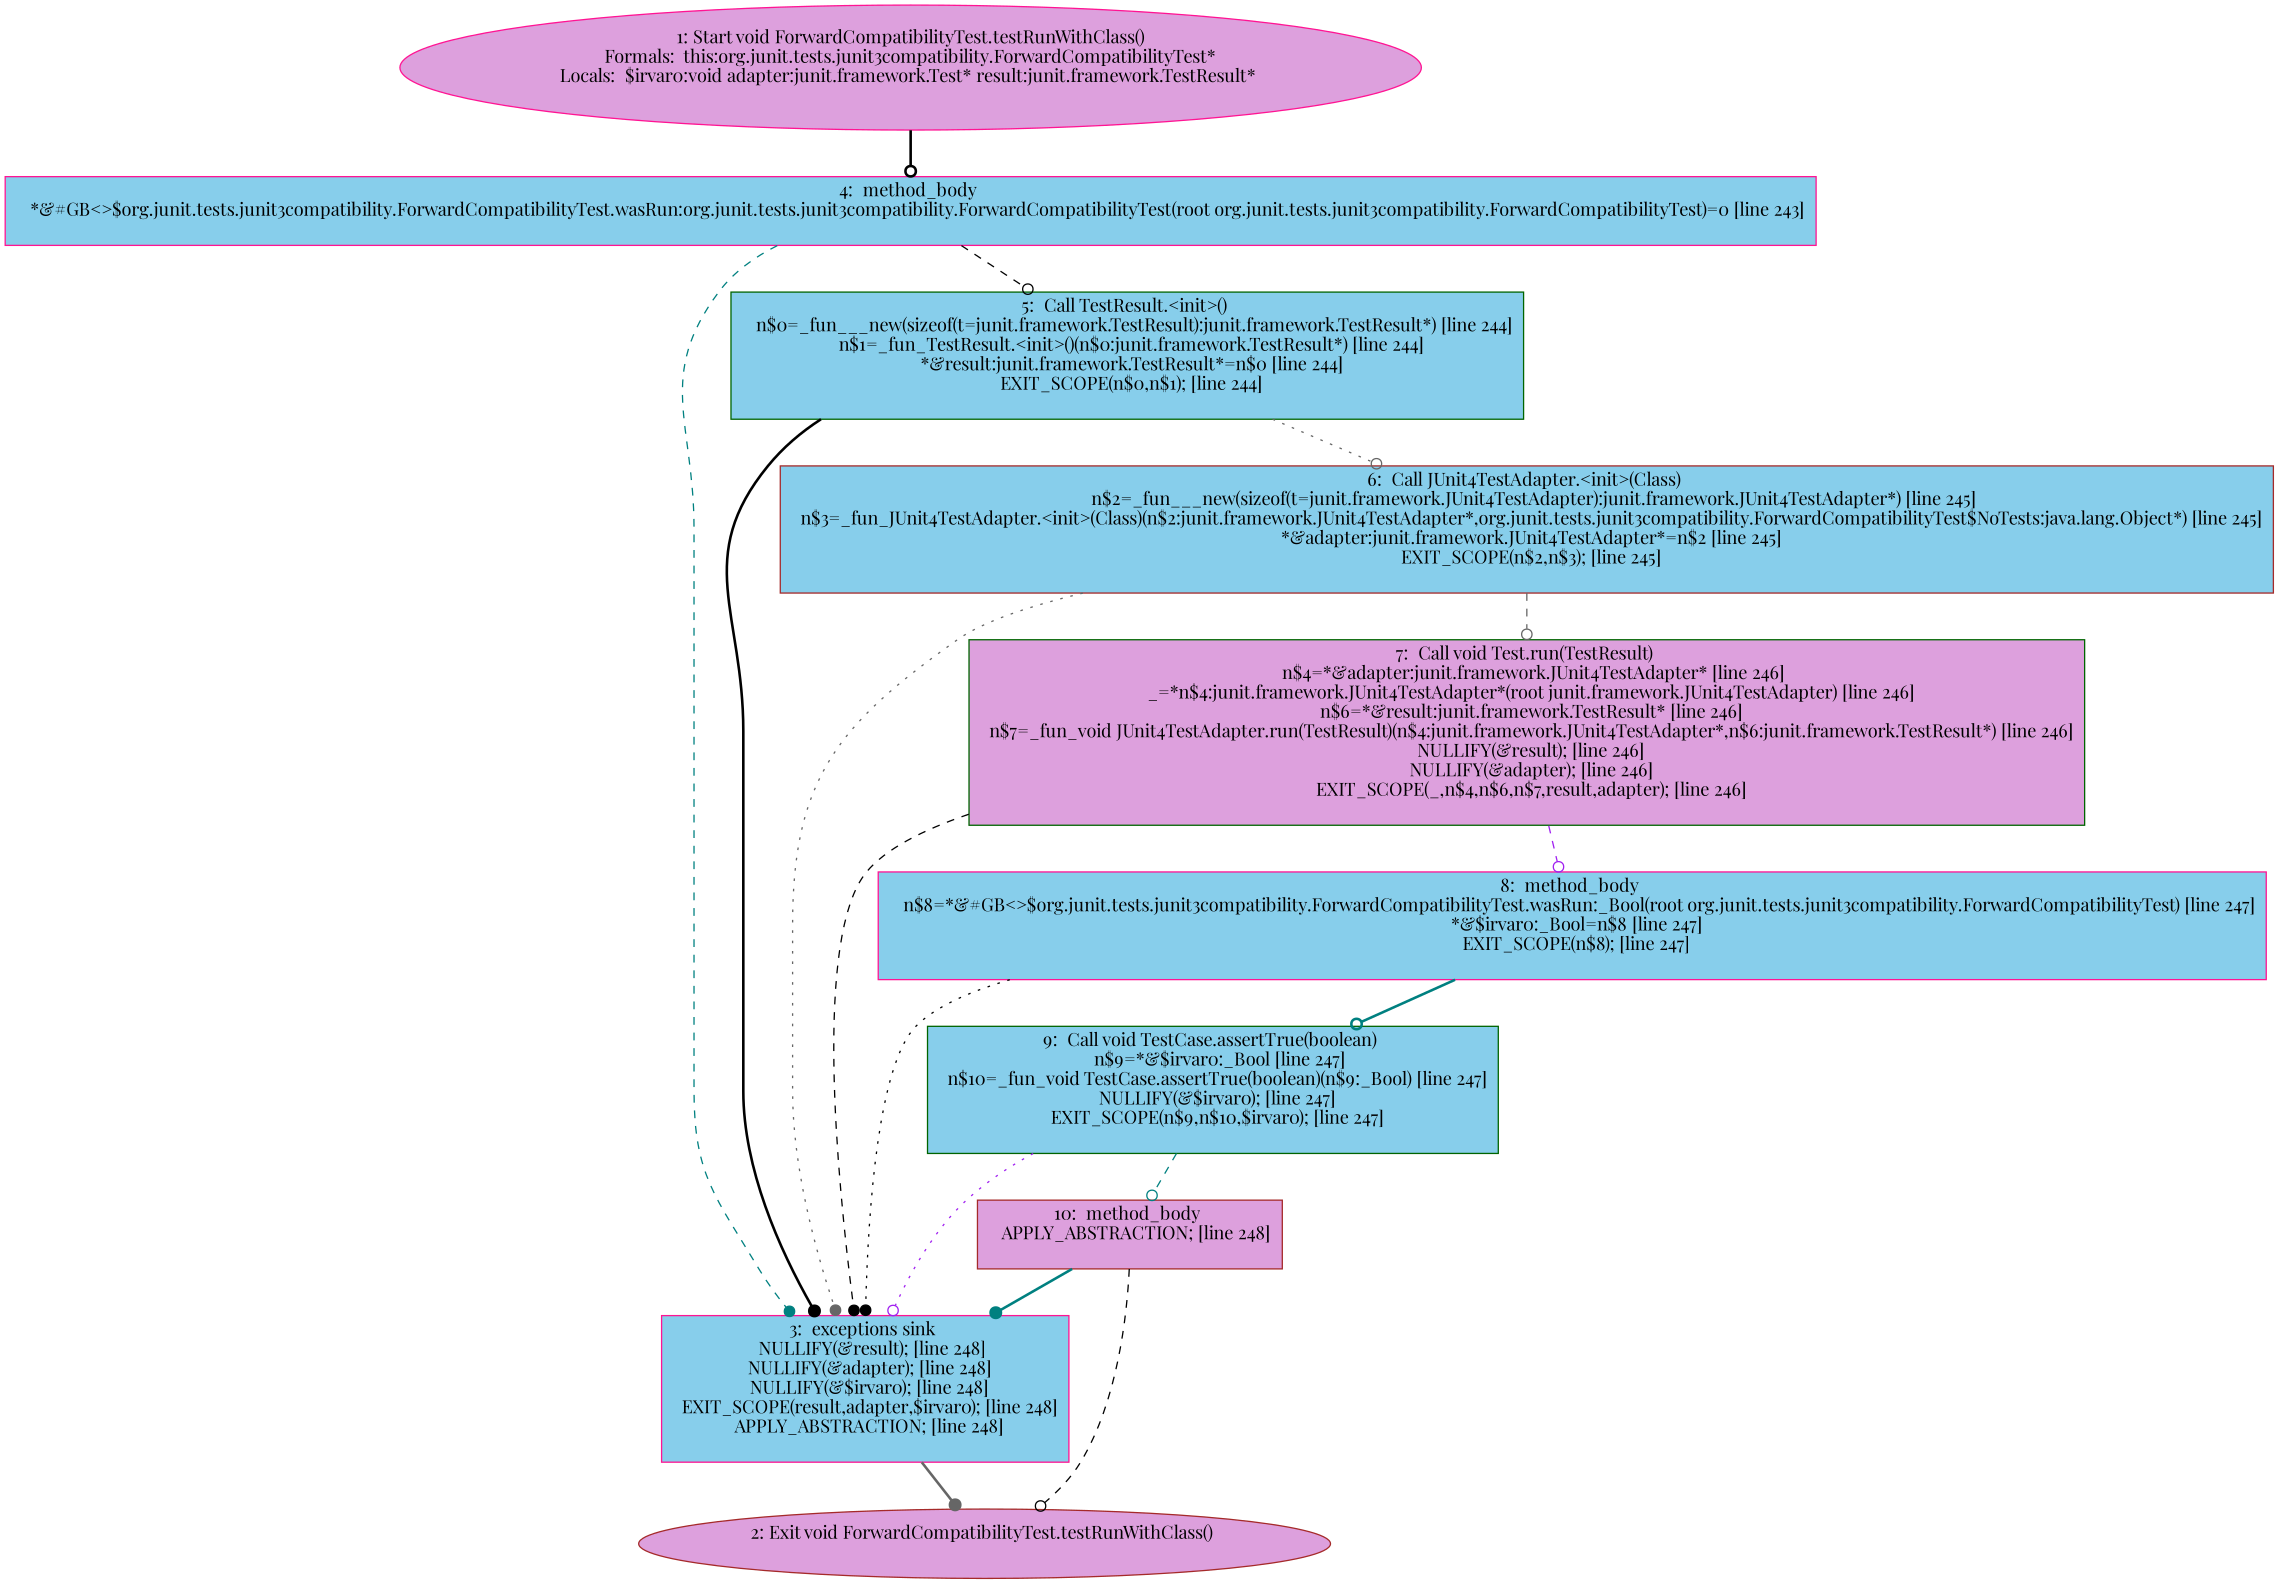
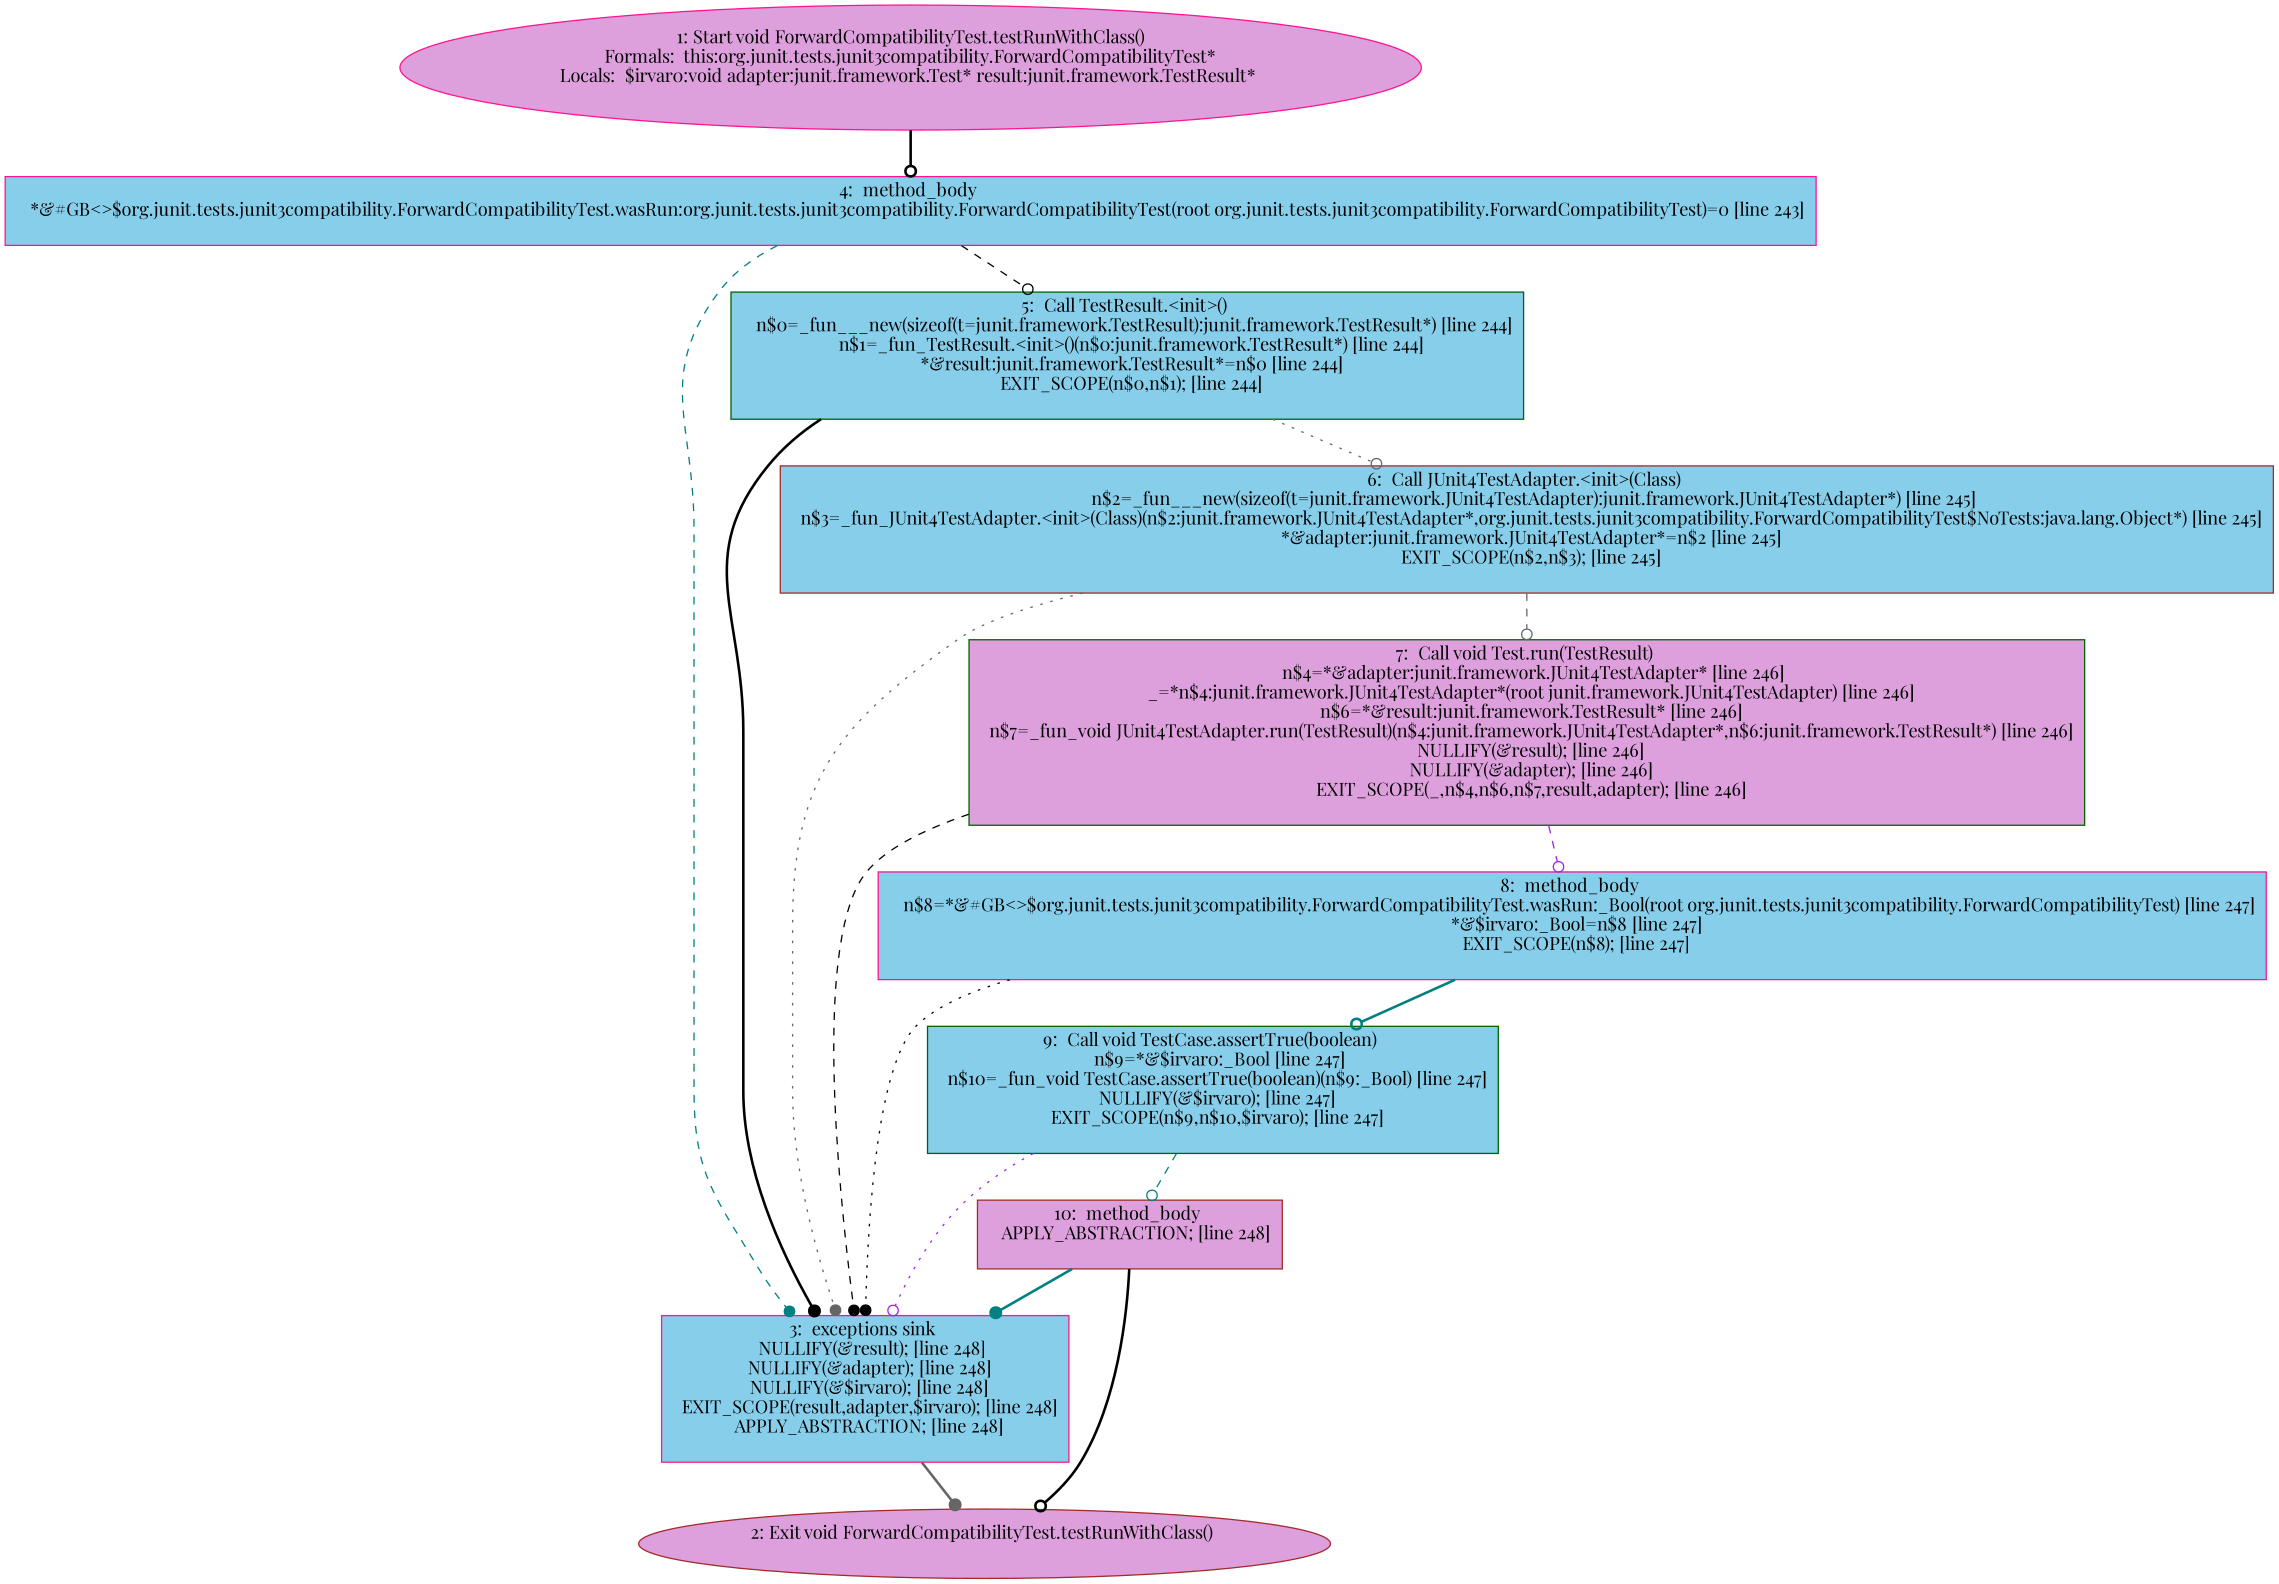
(1109, 1395) -> (1109, 1395)
